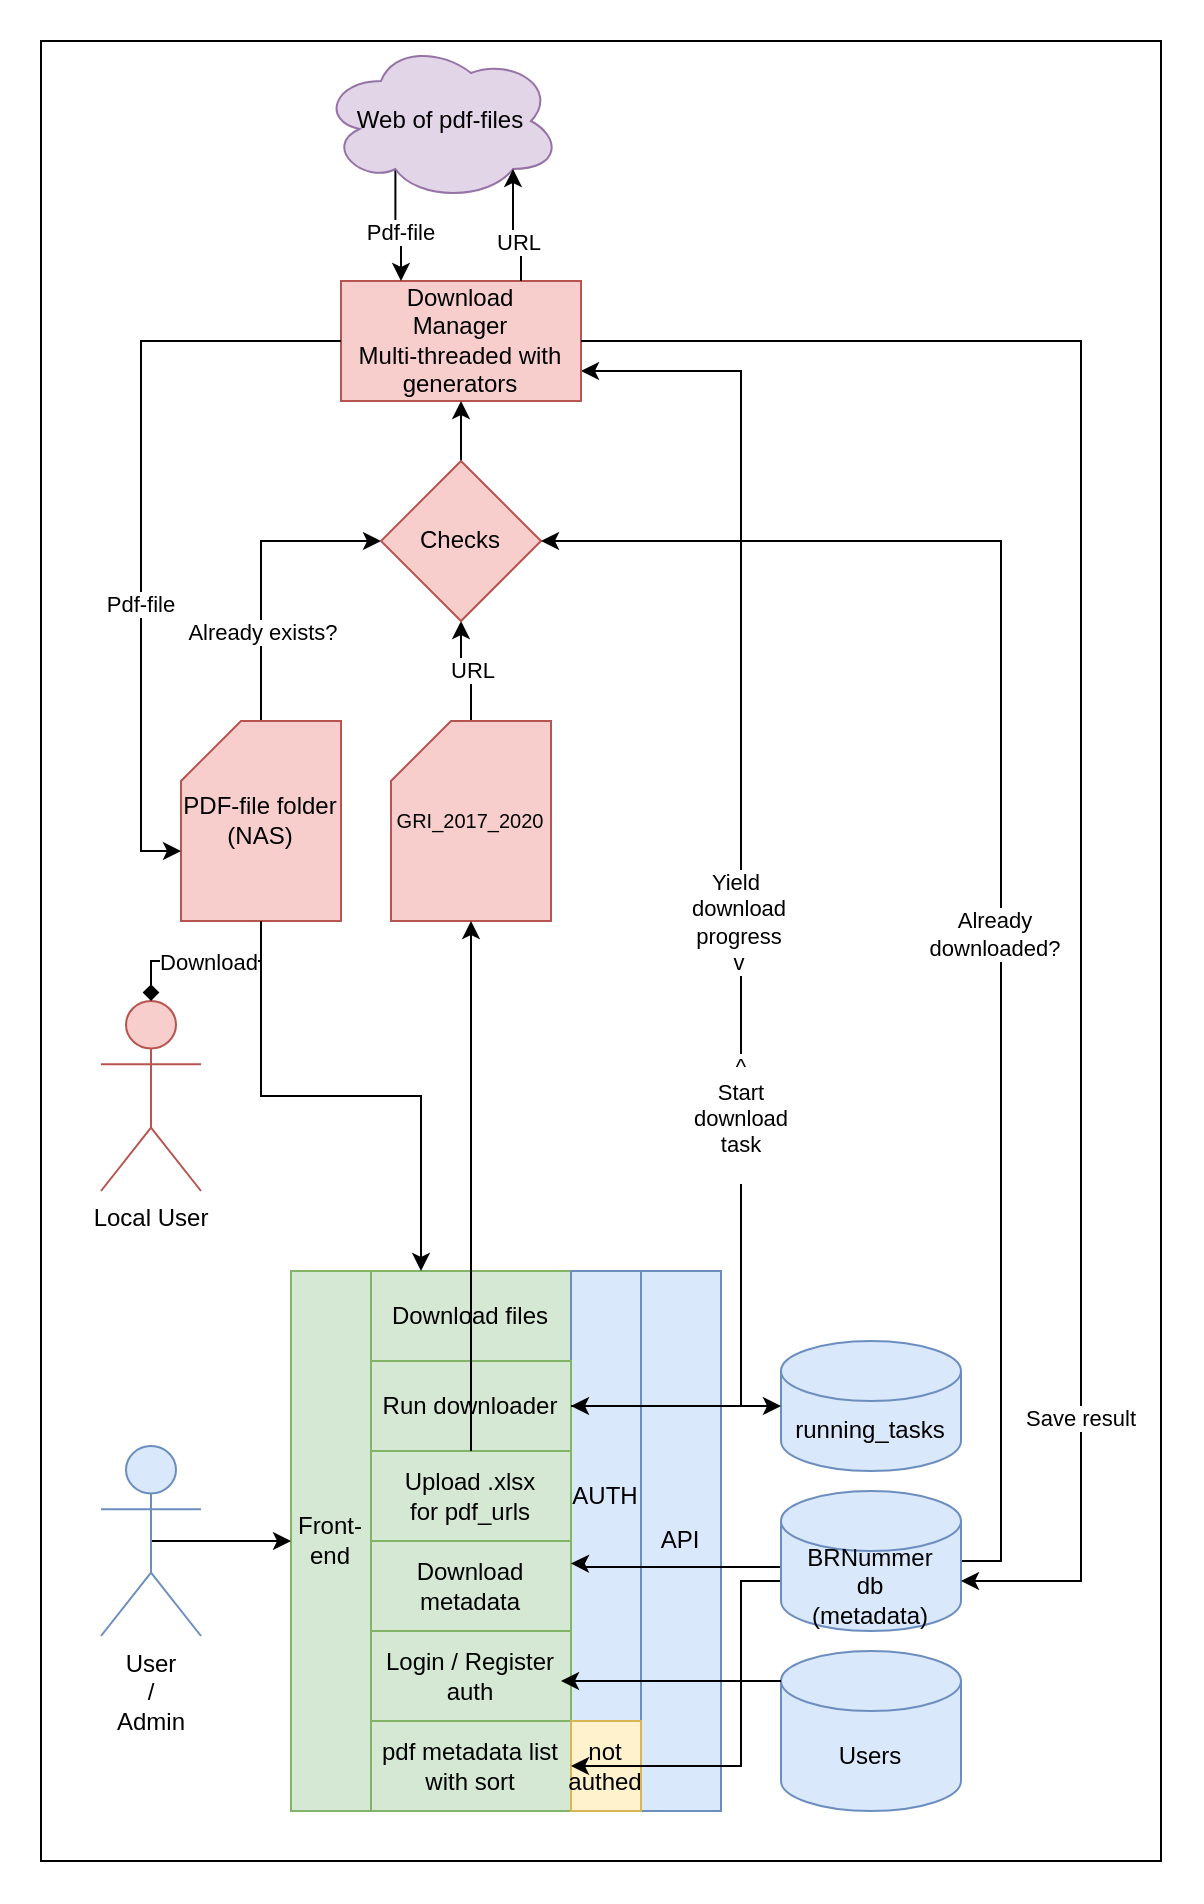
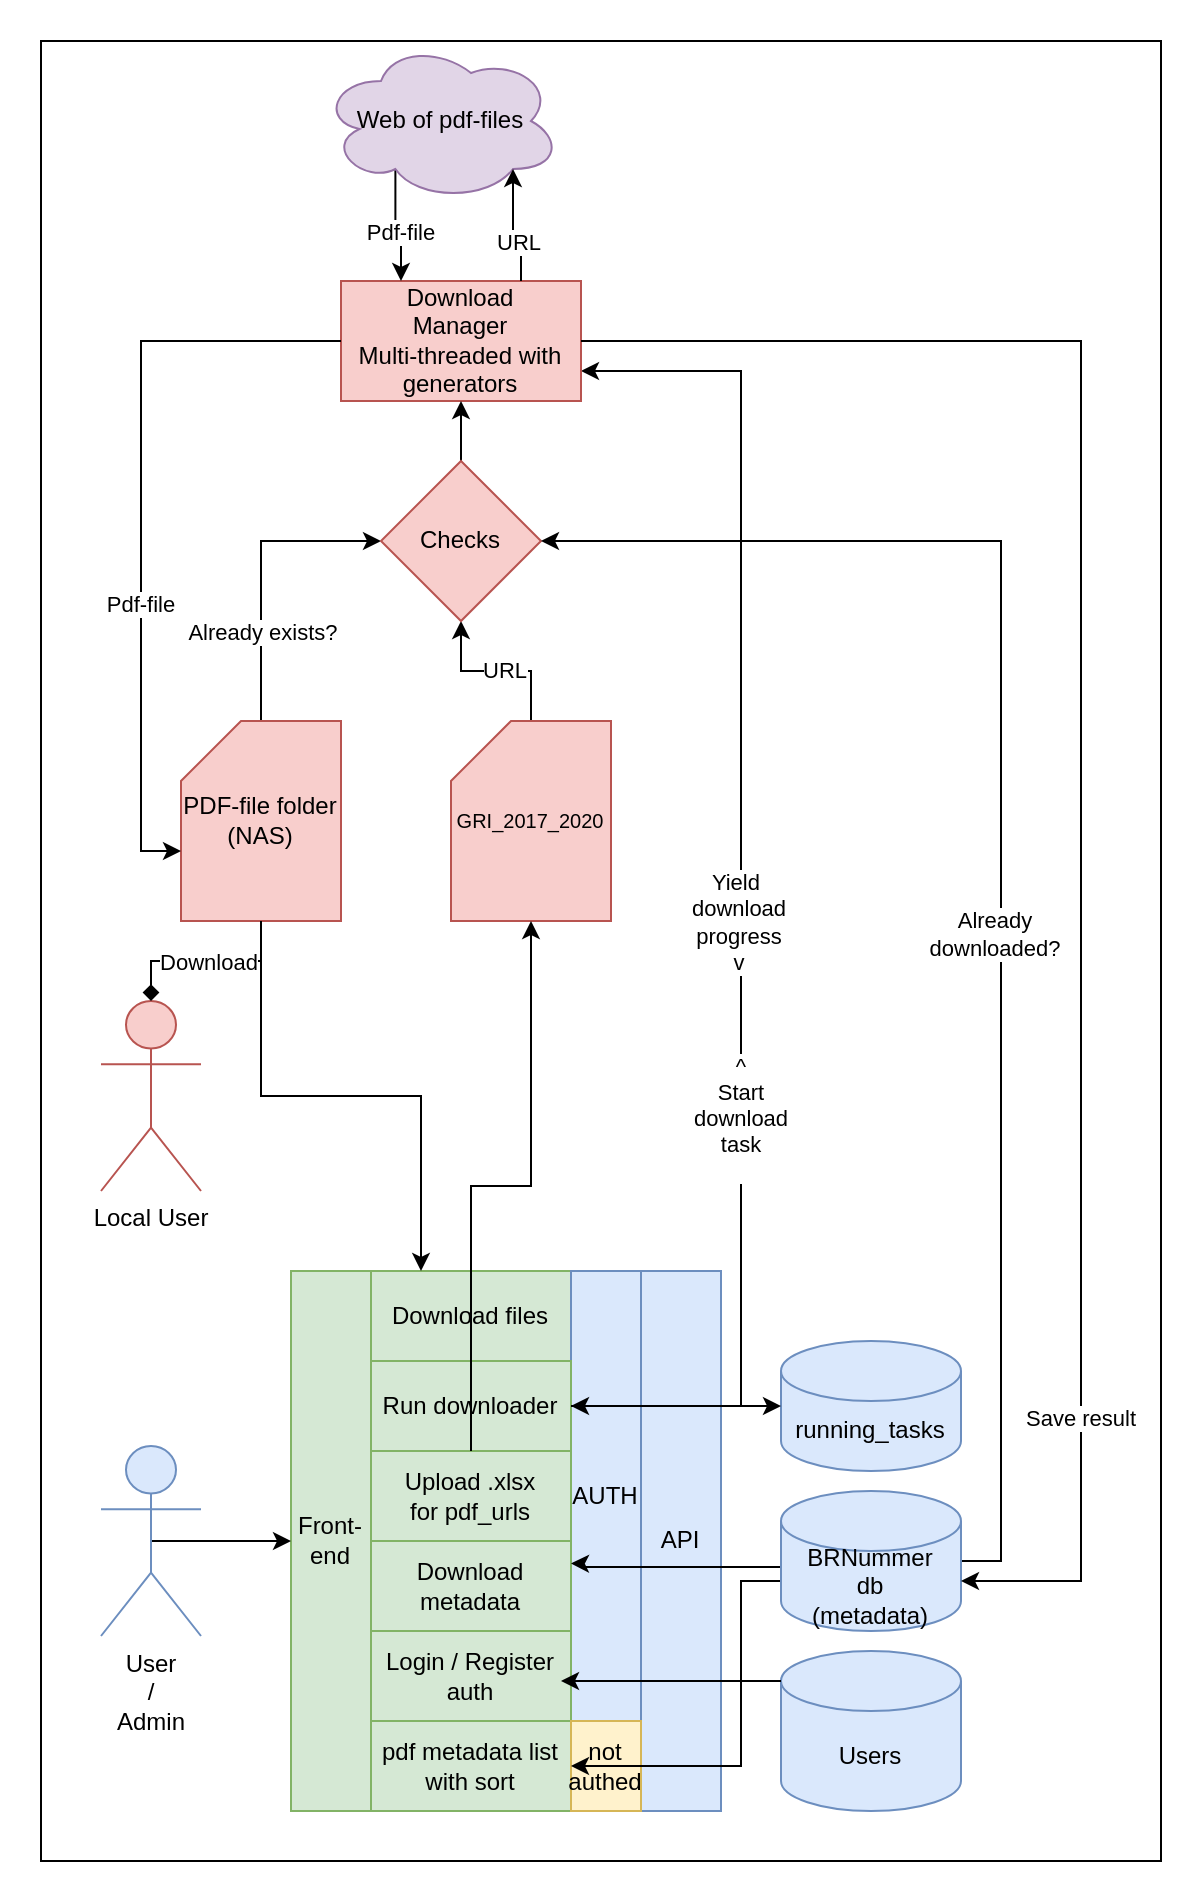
(471, 821) -> (531, 821)
